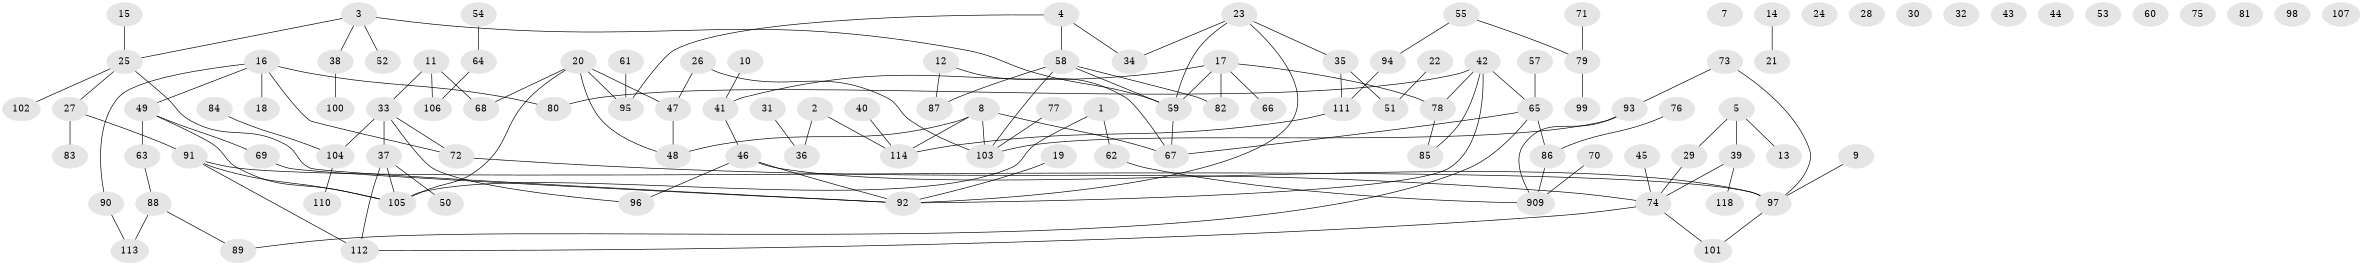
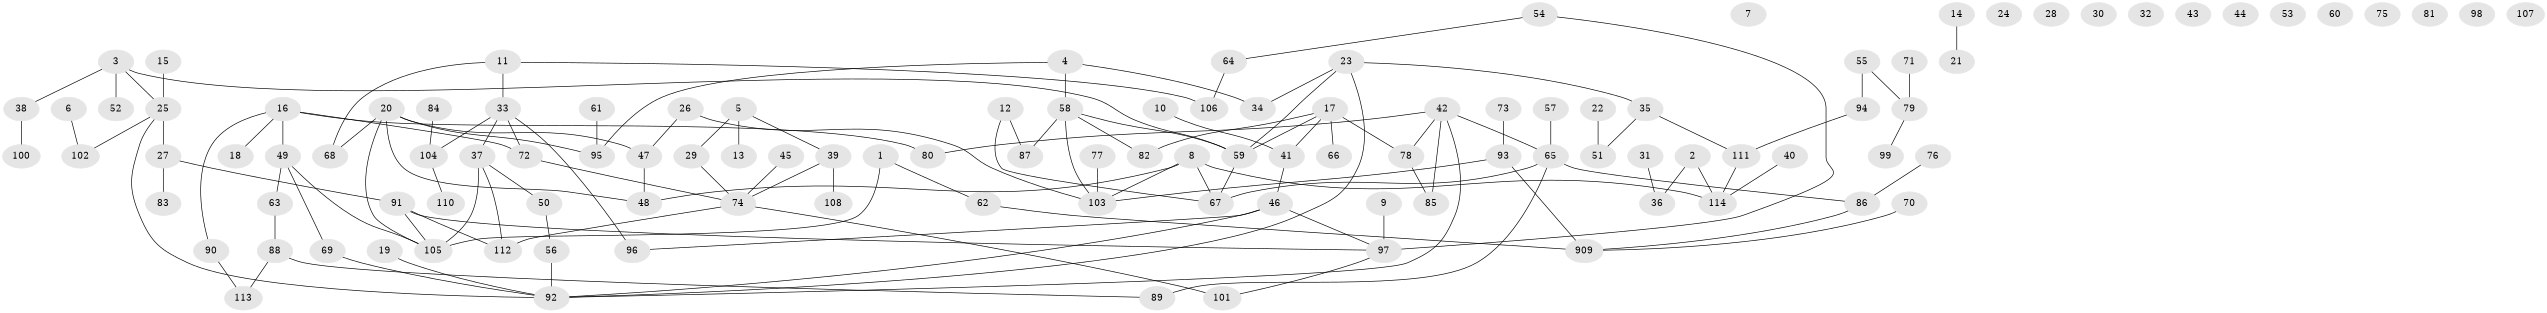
none -> (69, 109)
(1797, 125) -> (1817, 186)
(1725, 204) -> (833, 204)
none -> (552, 251)
